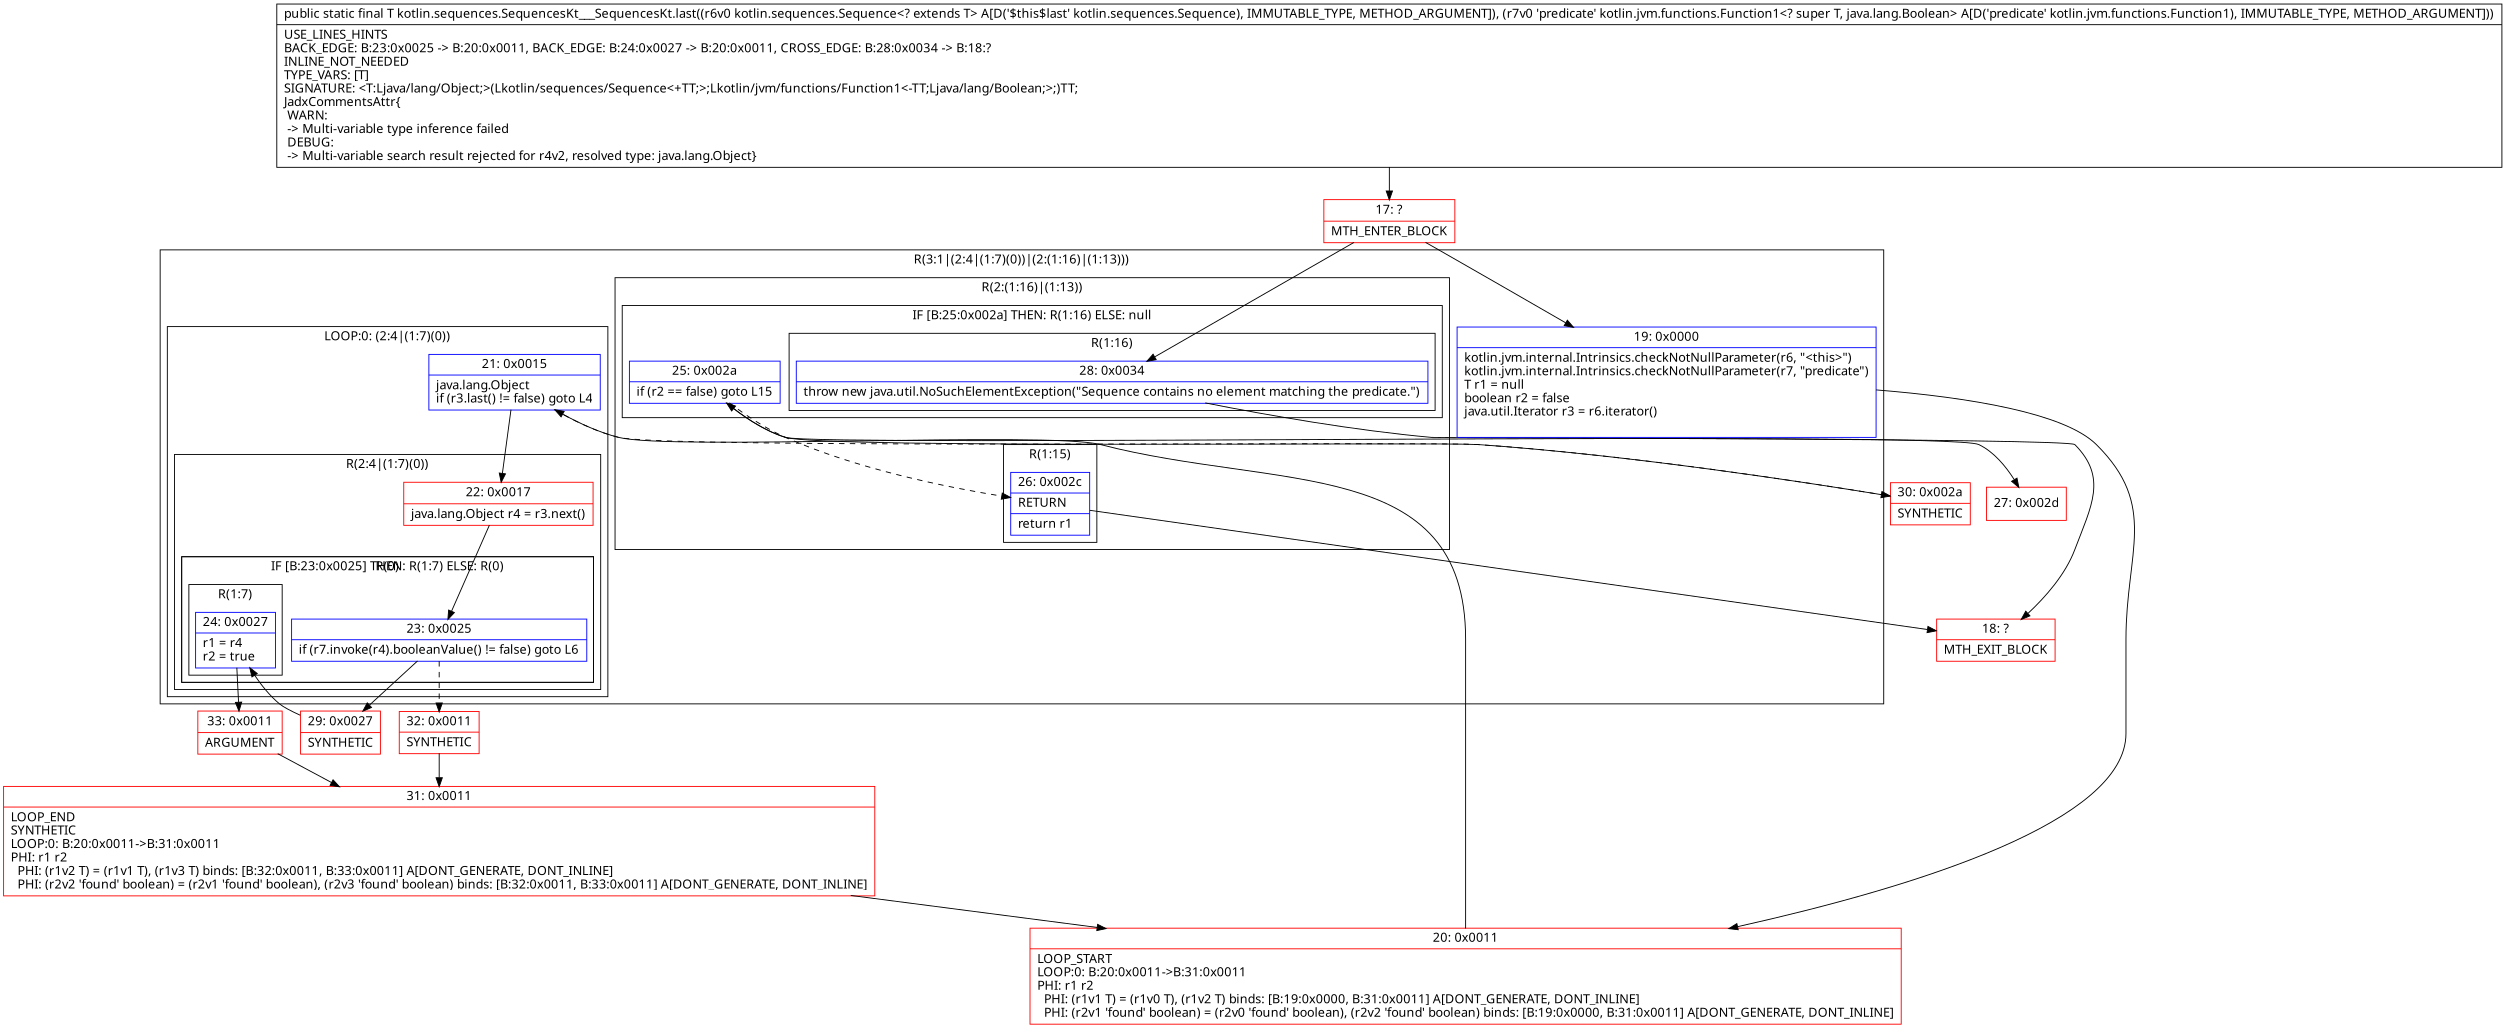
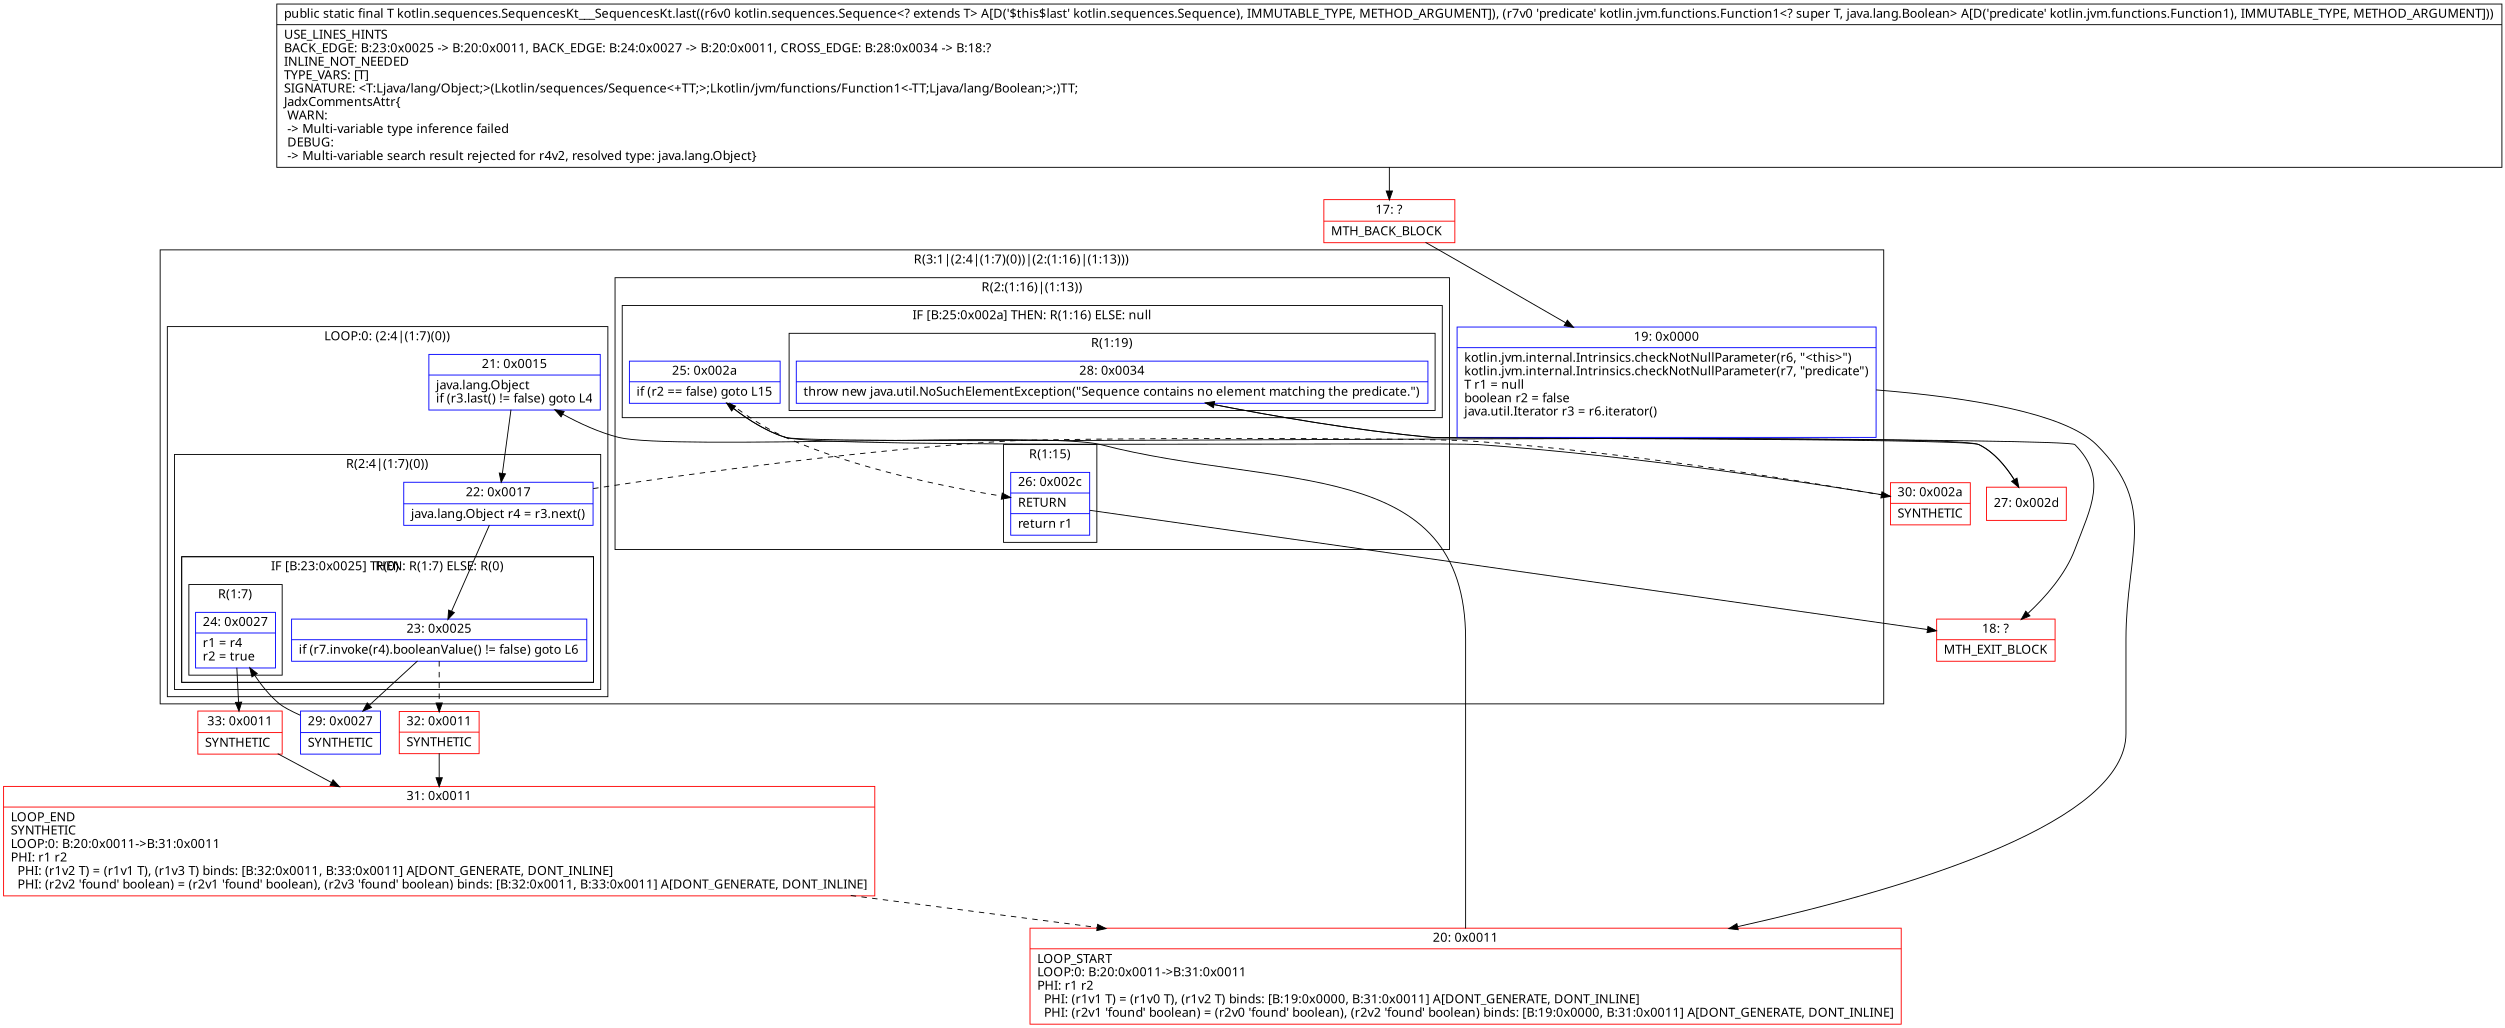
(1389, 231) -> (1387, 231)
(1254, 300) -> (1625, 439)
(1112, 344) -> (1112, 344)
(1217, 444) -> (1238, 439)
(498, 504) -> (498, 504)
(340, 733) -> (340, 733)
(240, 743) -> (238, 743)
(974, 911) -> (974, 911)
